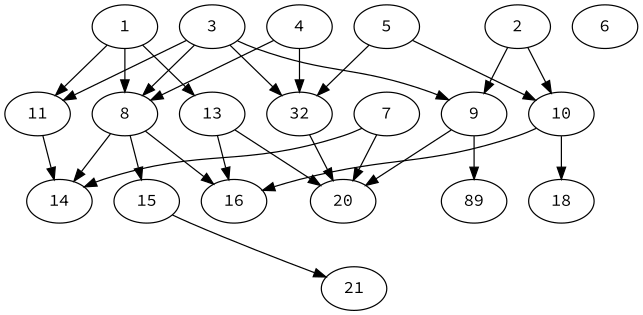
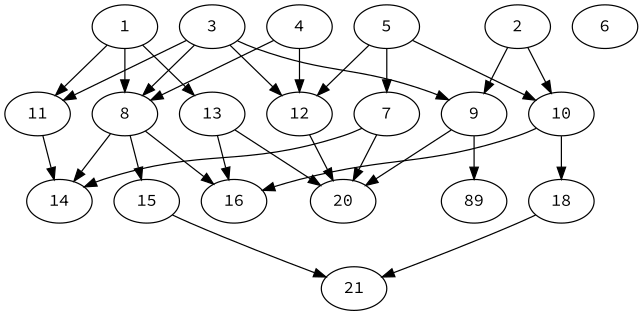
none -> (387, 64)
(299, 114) -> (299, 114)
none -> (465, 245)
